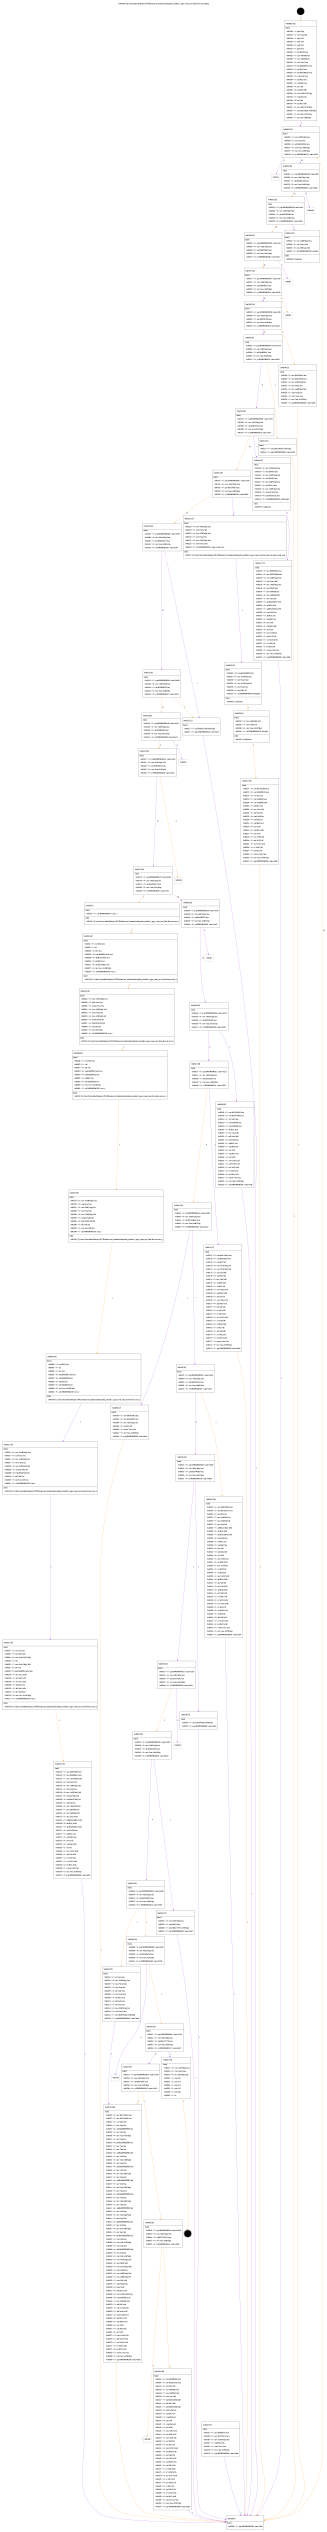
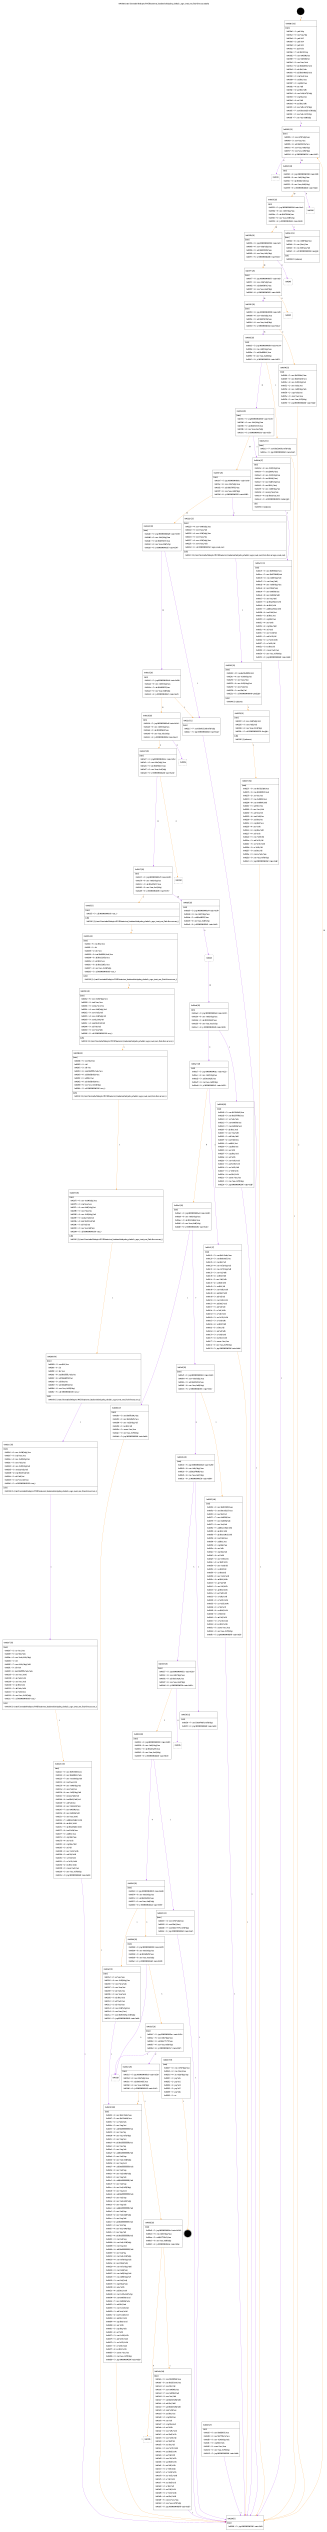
(200, 965) -> (209, 981)
(169, 2054) -> (127, 2056)
